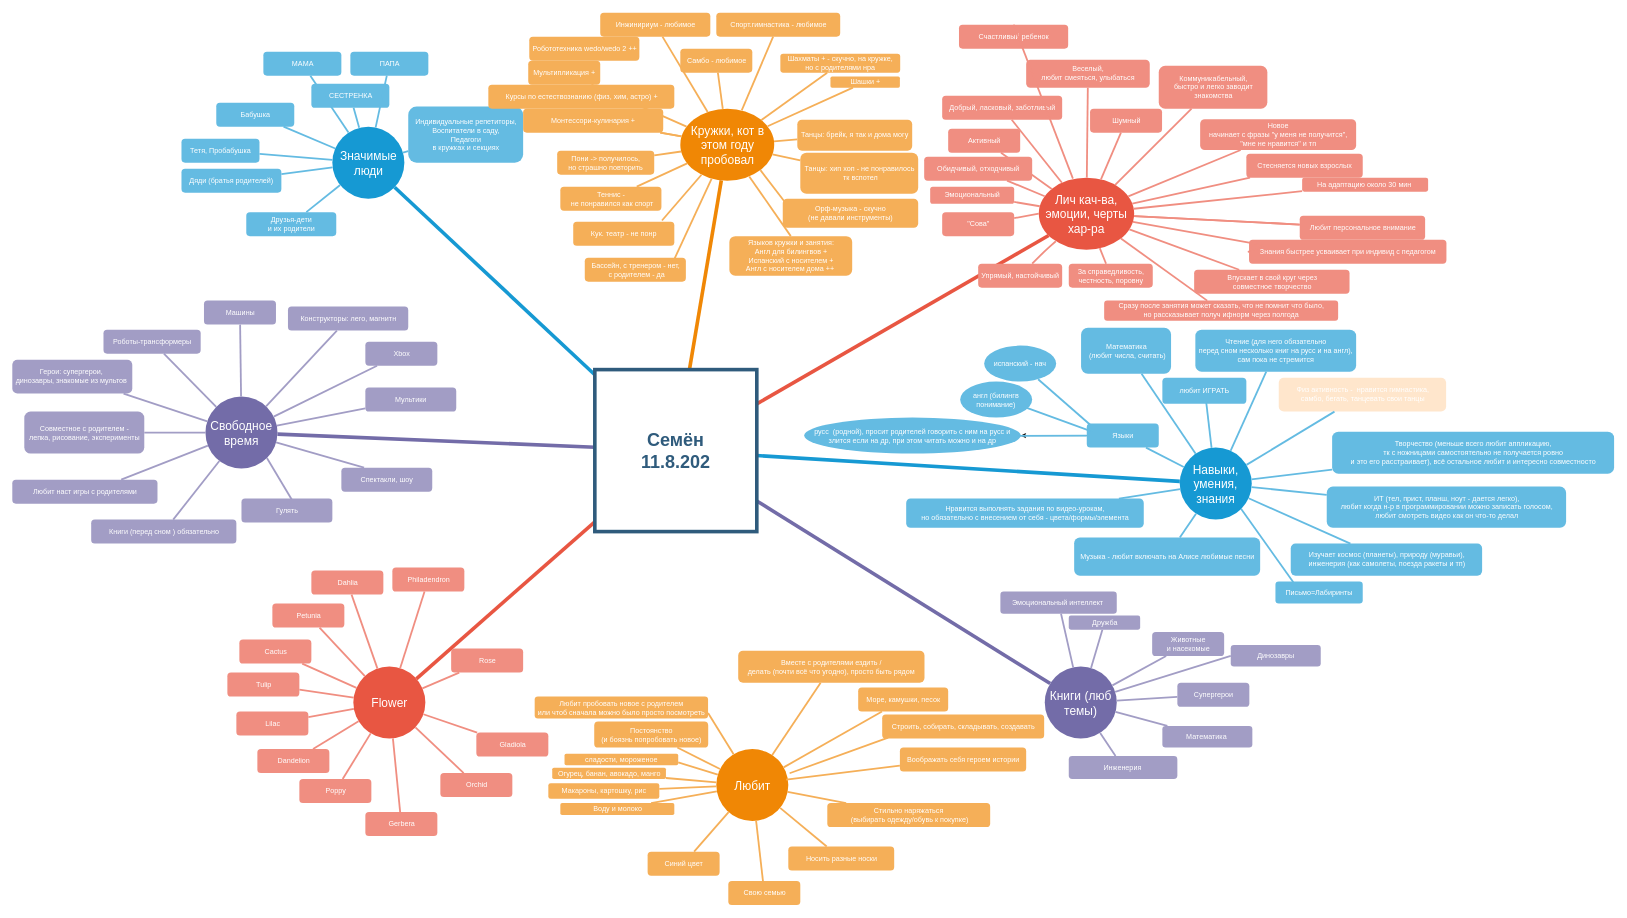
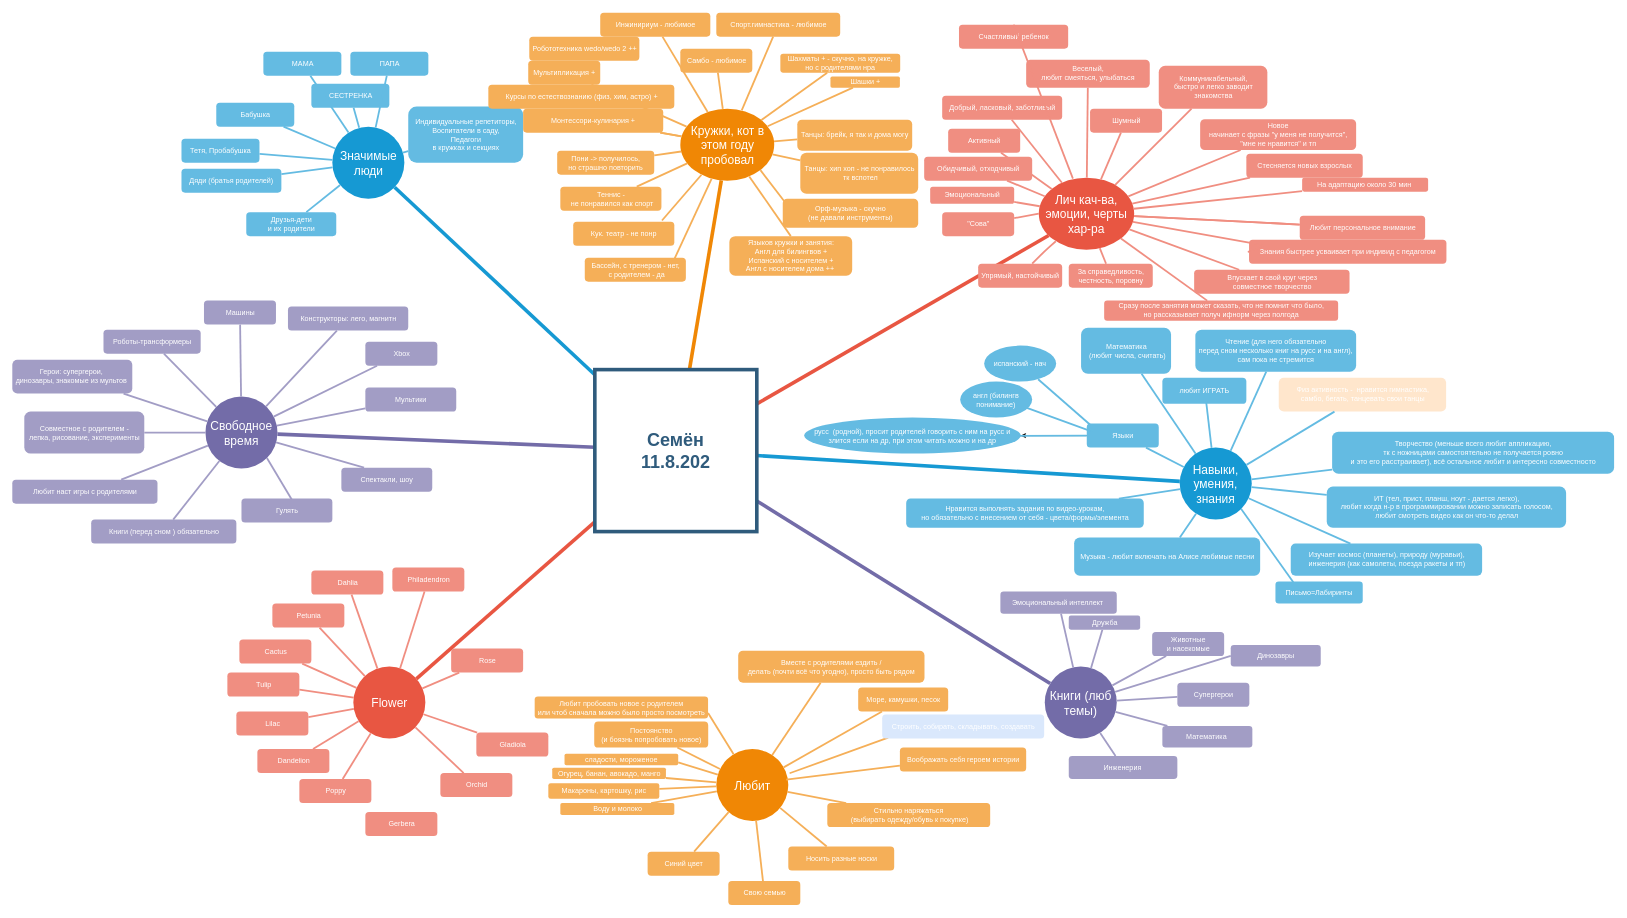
(963, 727) -> (963, 727)
(397, 775) -> none
